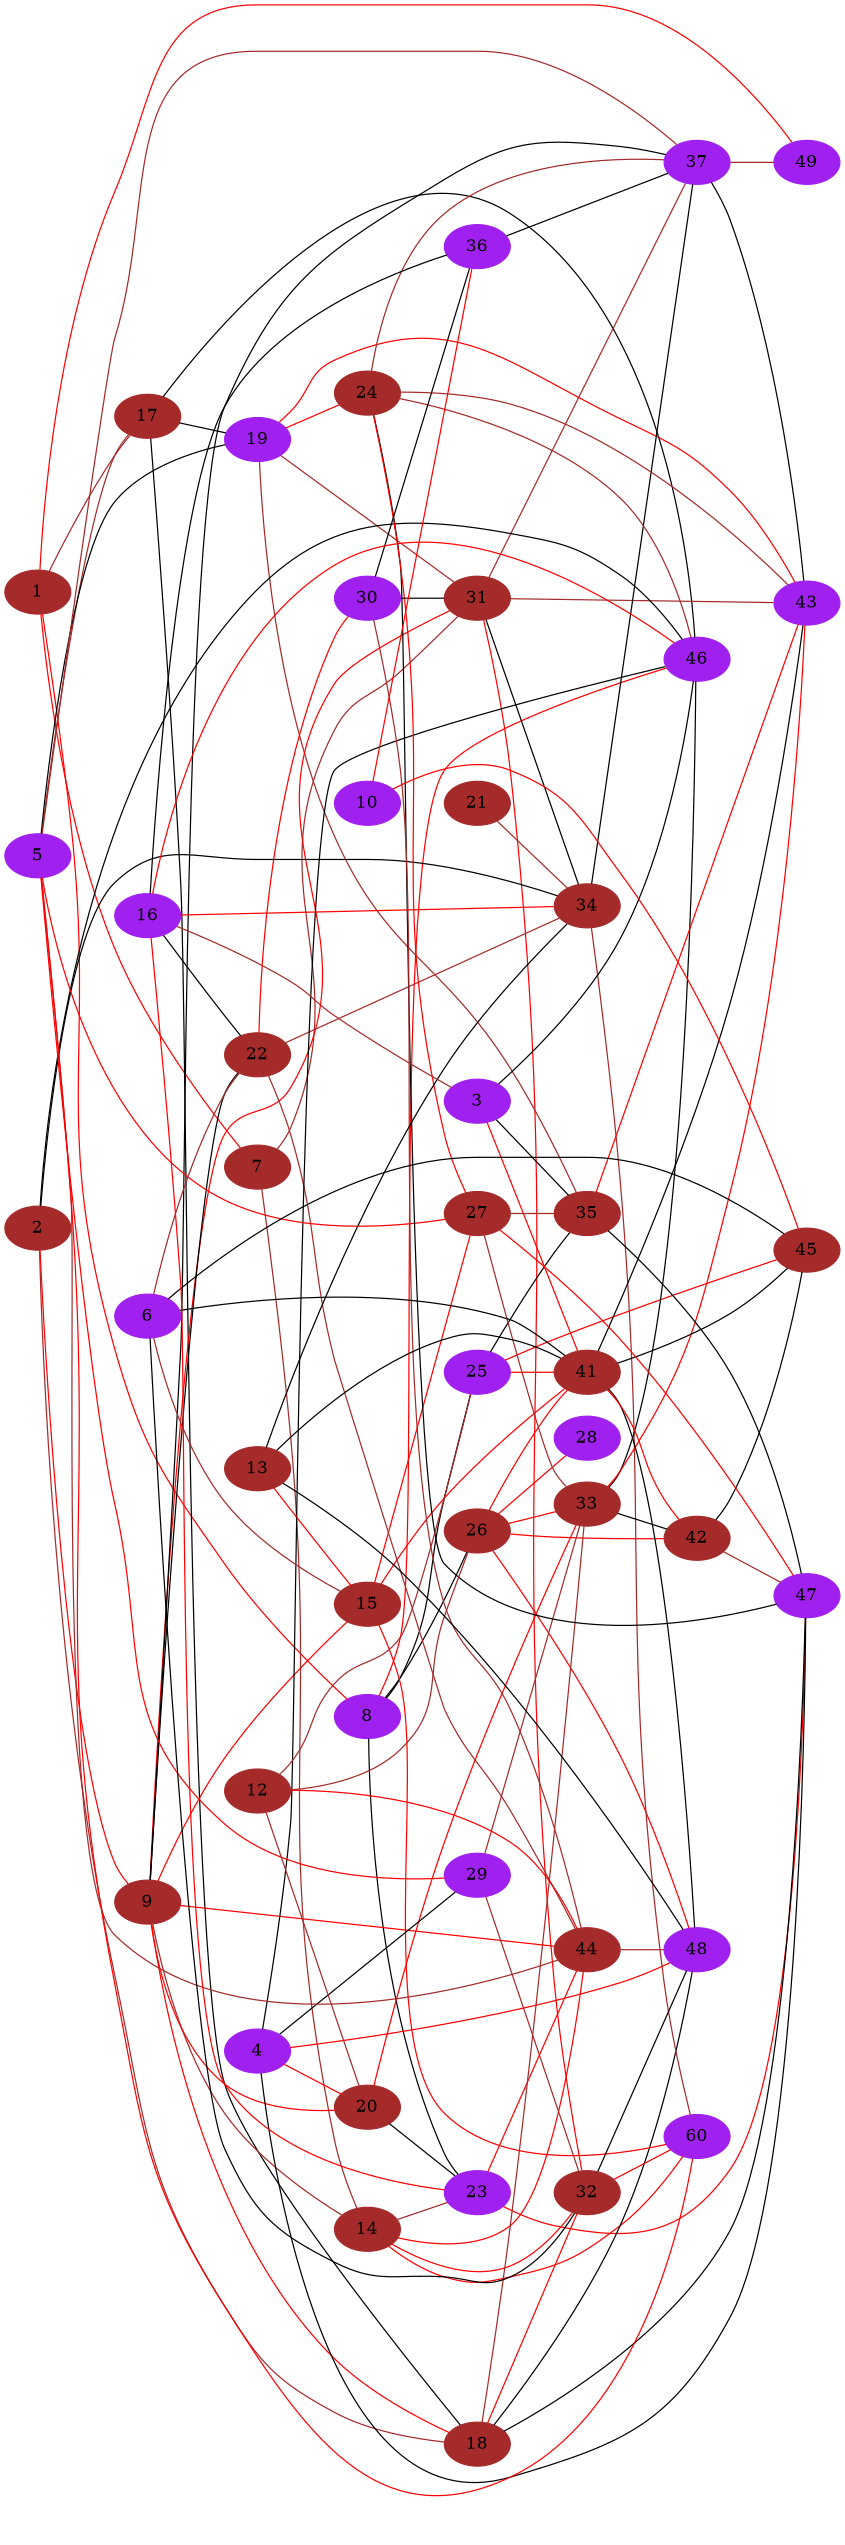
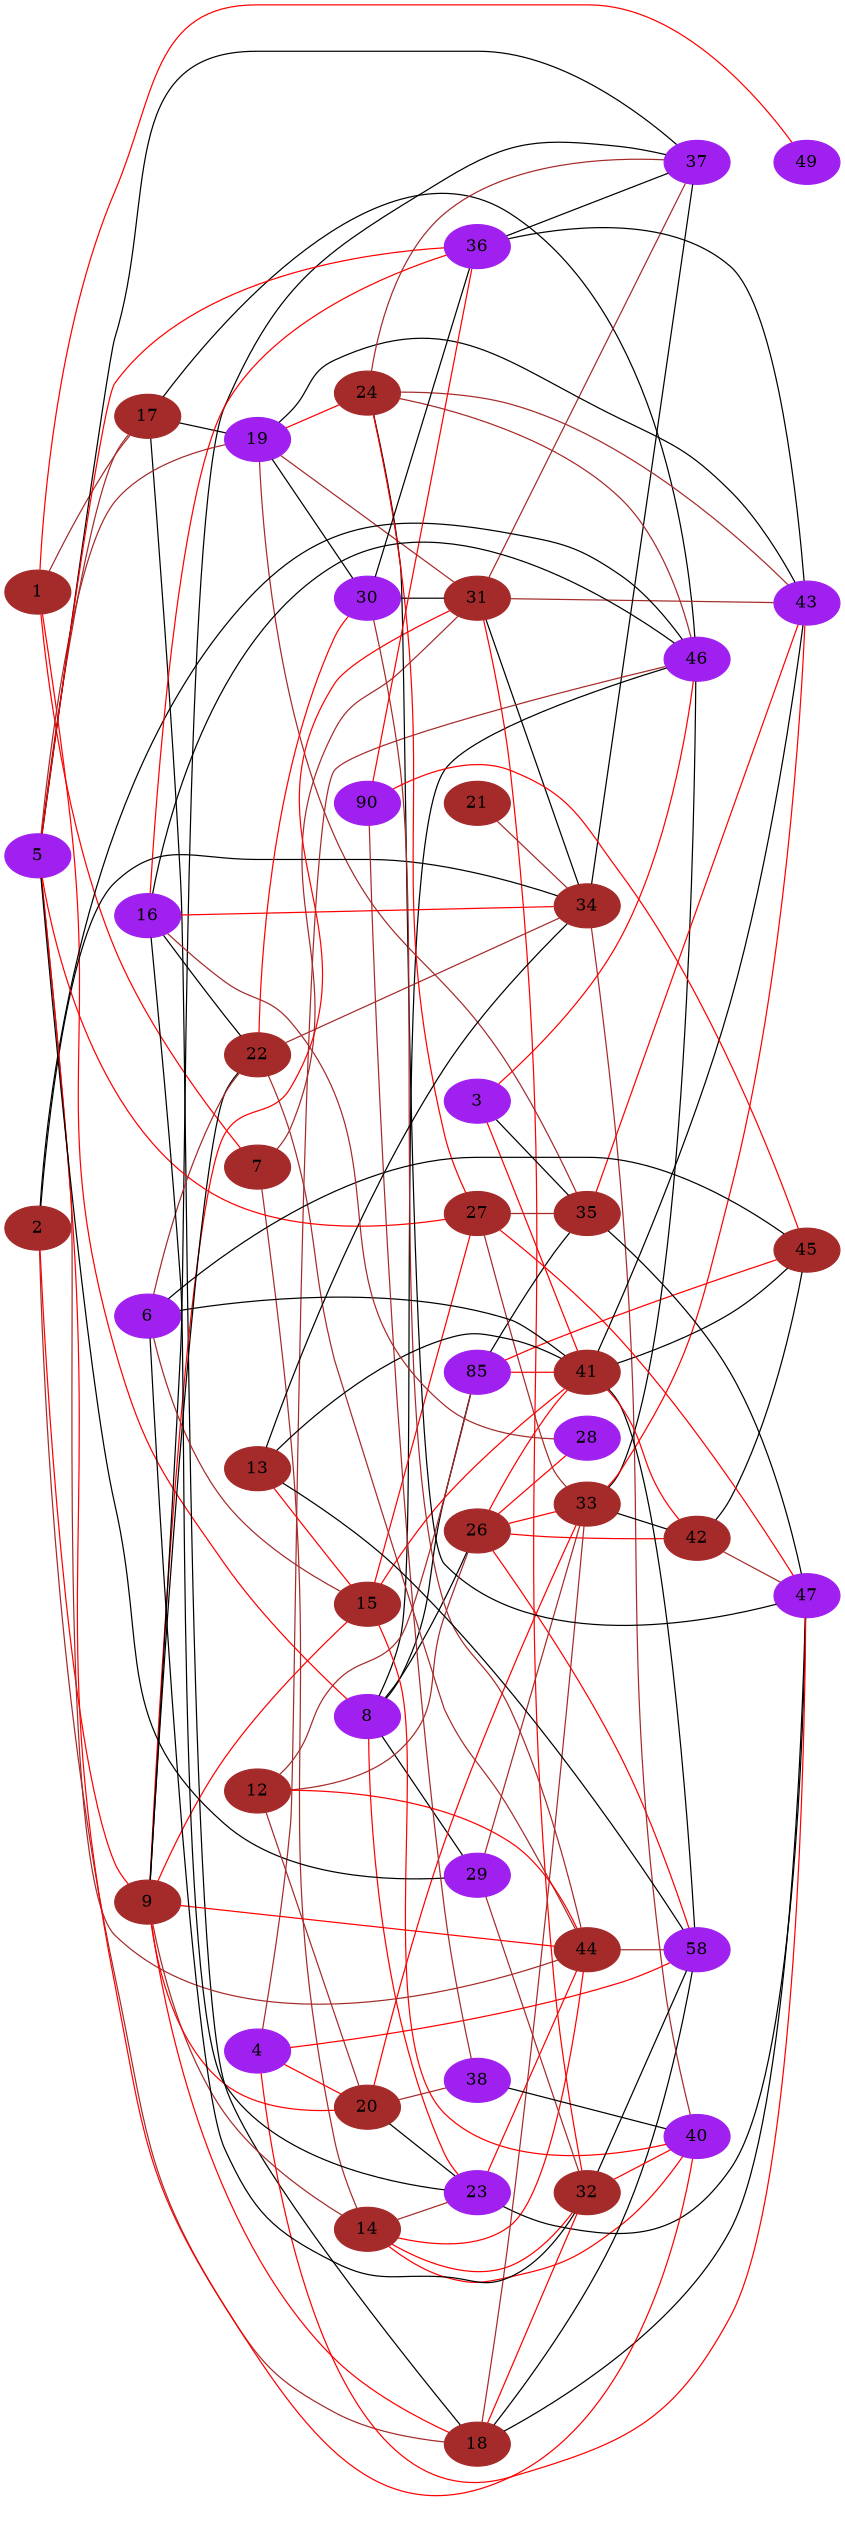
(752, 162) -> none
(140, 191) -> (140, 191)
(773, 378) -> (754, 307)
(555, 385) -> (555, 385)
none -> (114, 387)
(193, 511) -> (193, 511)
none -> (312, 519)
(102, 524) -> (102, 524)
(327, 571) -> (327, 571)
(367, 803) -> (367, 803)
(423, 875) -> (423, 875)
(632, 914) -> (632, 914)
(329, 1012) -> (357, 1200)
(302, 1266) -> (302, 1266)
(477, 1372) -> (477, 1372)
(110, 1479) -> (110, 1479)
(186, 1637) -> (186, 1637)
(697, 1950) -> (697, 1950)
(389, 1962) -> (389, 1962)
(368, 1963) -> (422, 1796)
none -> (477, 2080)
(757, 2103) -> (757, 2103)
(697, 2136) -> (697, 2136)
(703, 2362) -> (703, 2362)
